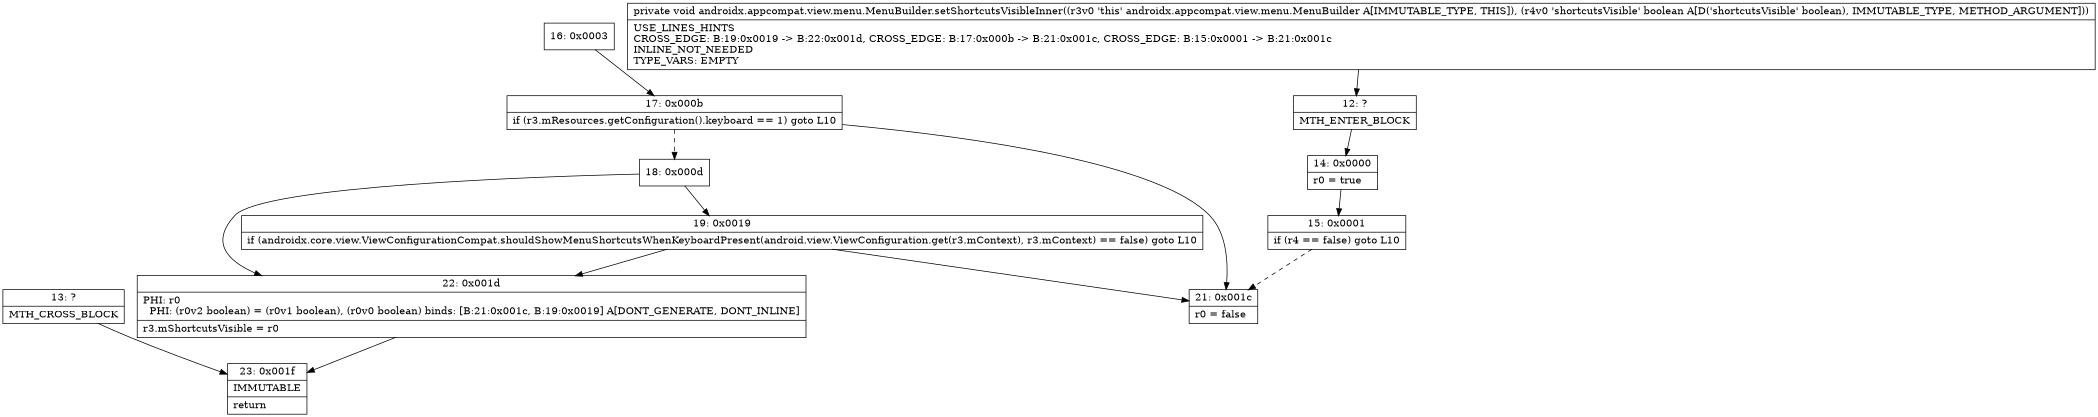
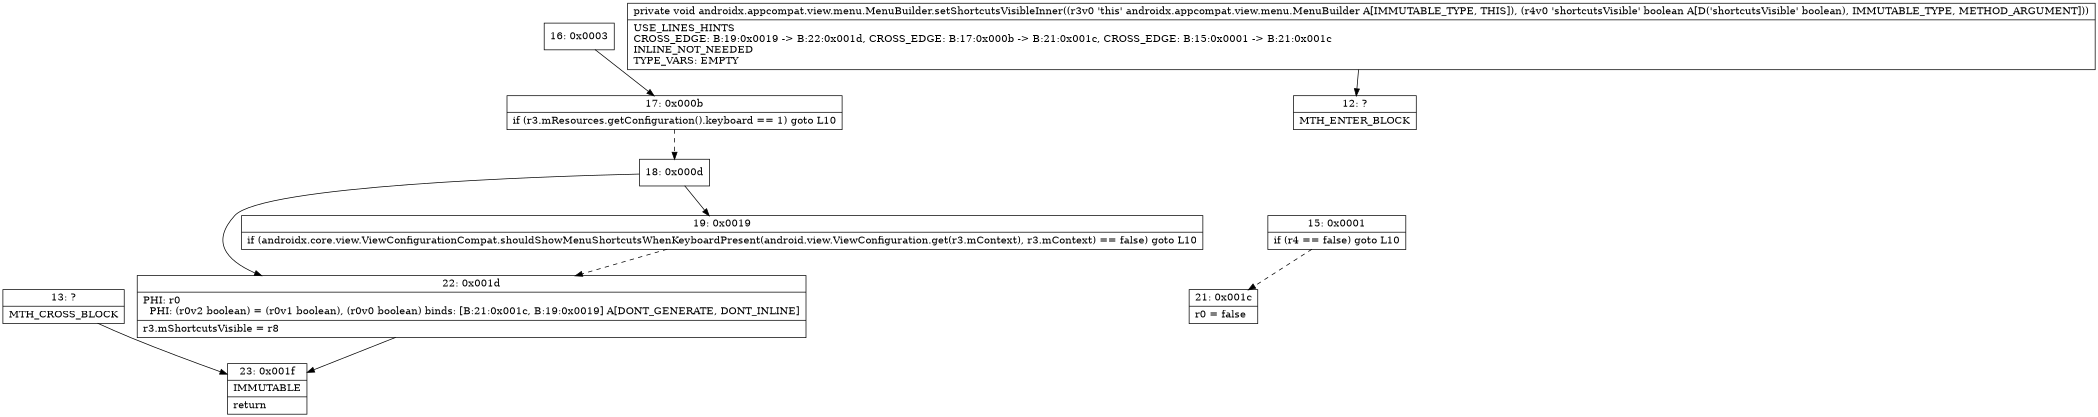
(1067, 157) -> none
(1343, 173) -> none
(625, 262) -> (625, 262)
(1007, 275) -> none
(211, 329) -> (211, 329)
